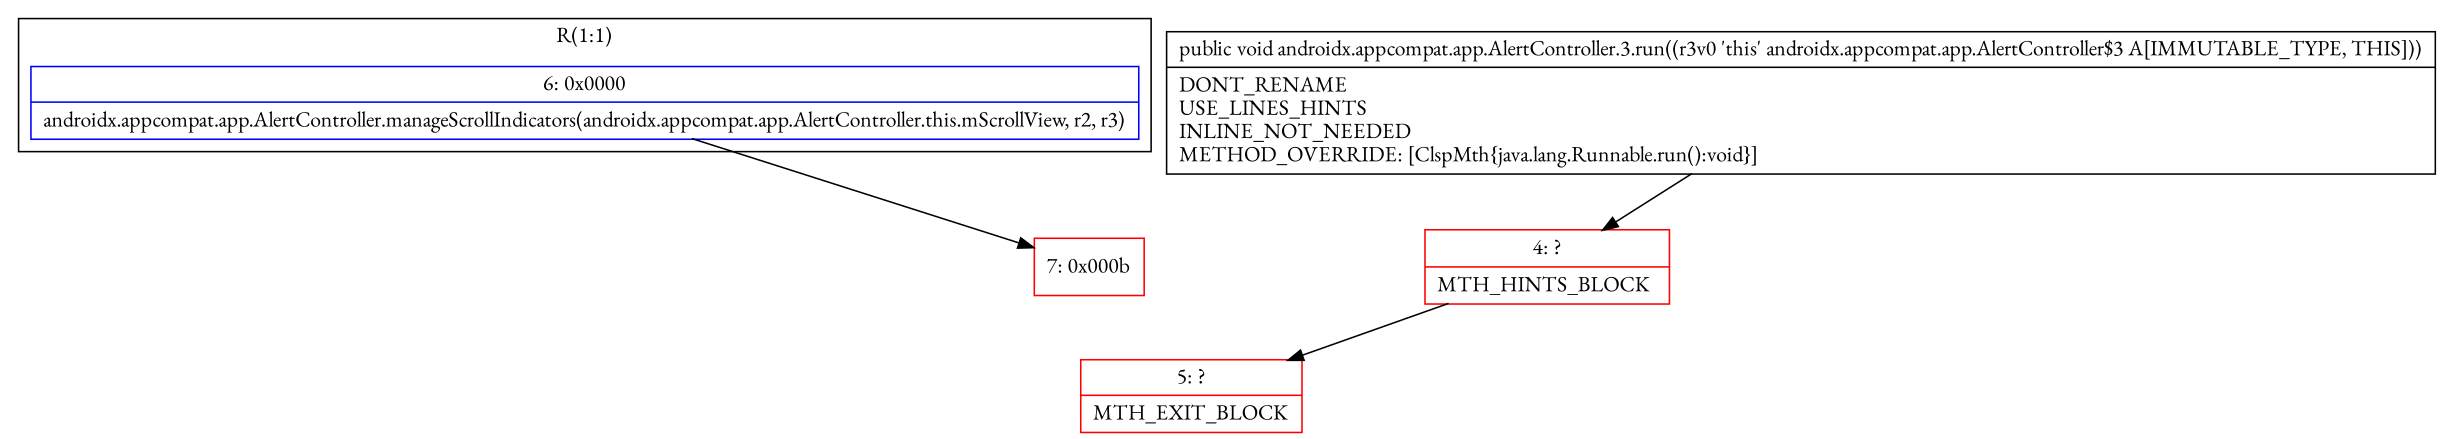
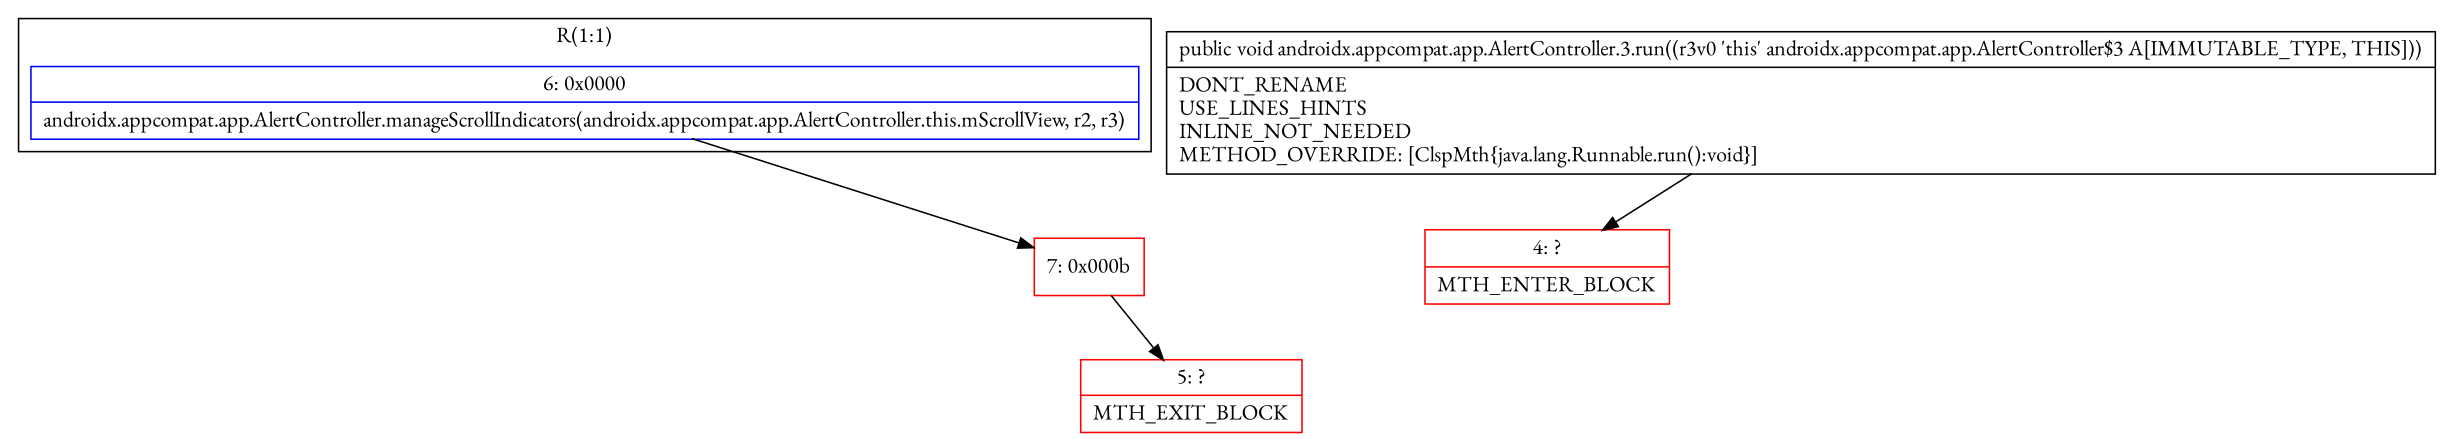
(1544, 285) -> (1547, 285)
(1376, 329) -> (1132, 321)
